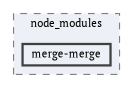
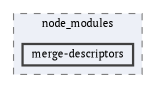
(67, 55) -> (78, 55)
